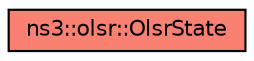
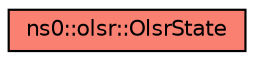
(127, 30) -> (127, 30)
